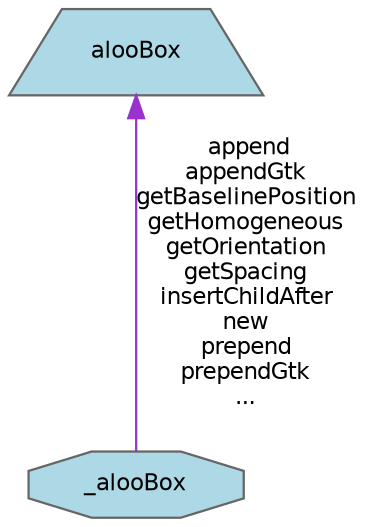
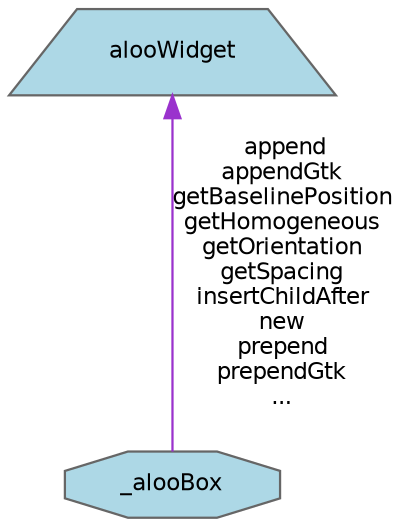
(136, 52) -> (172, 52)
